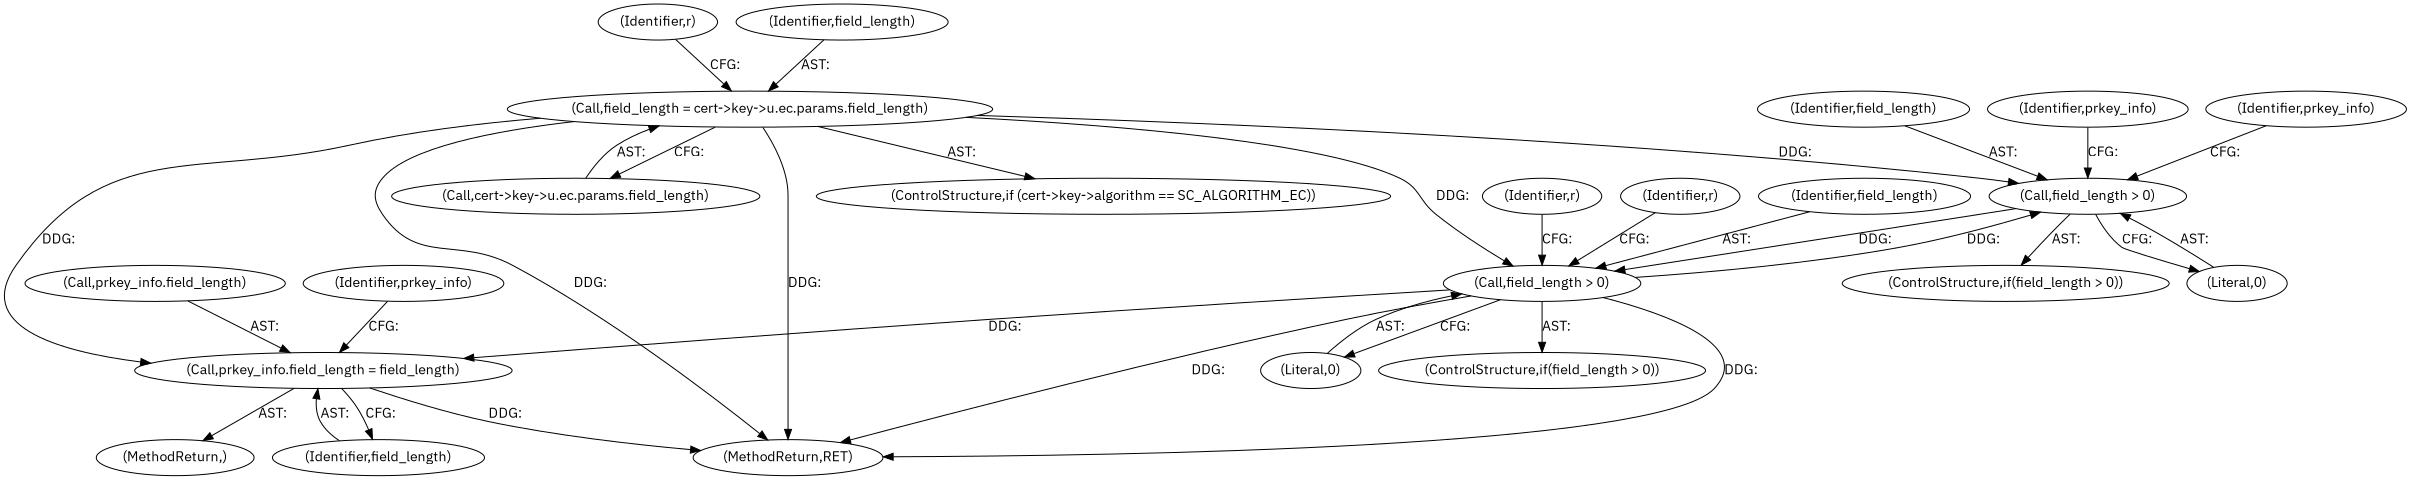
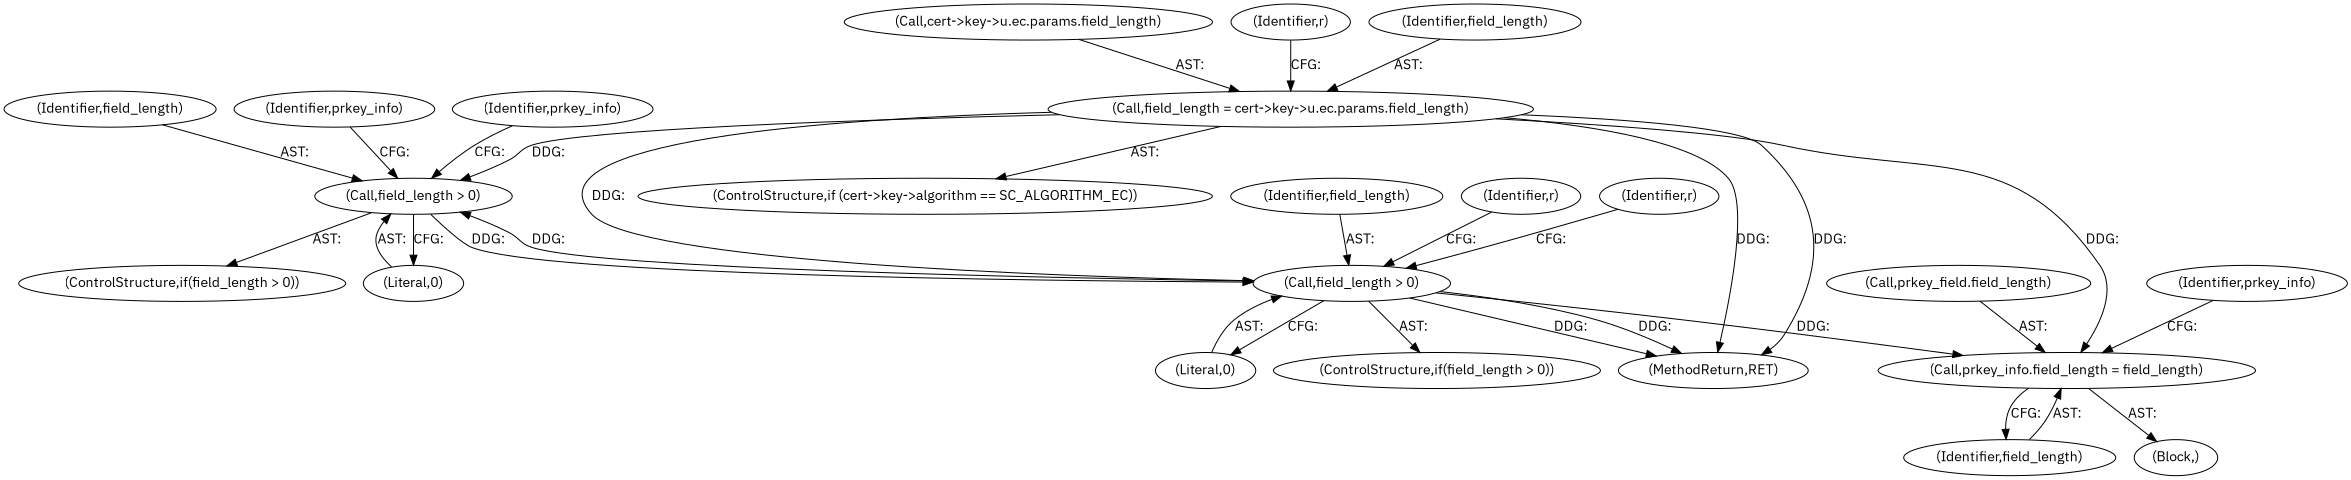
(667, 151) -> none
(155, 283) -> (1959, 283)
(528, 429) -> none
(175, 458) -> (2176, 458)
